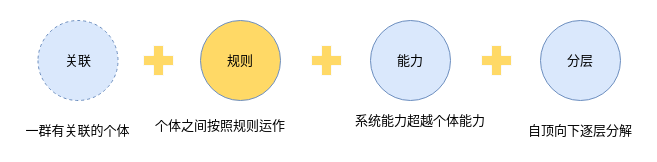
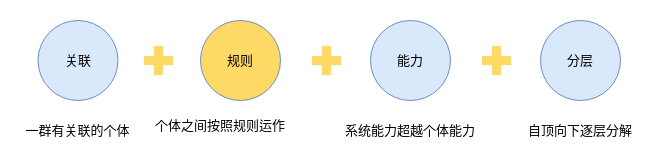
(78, 61) -> (78, 61)
(421, 121) -> (411, 131)
